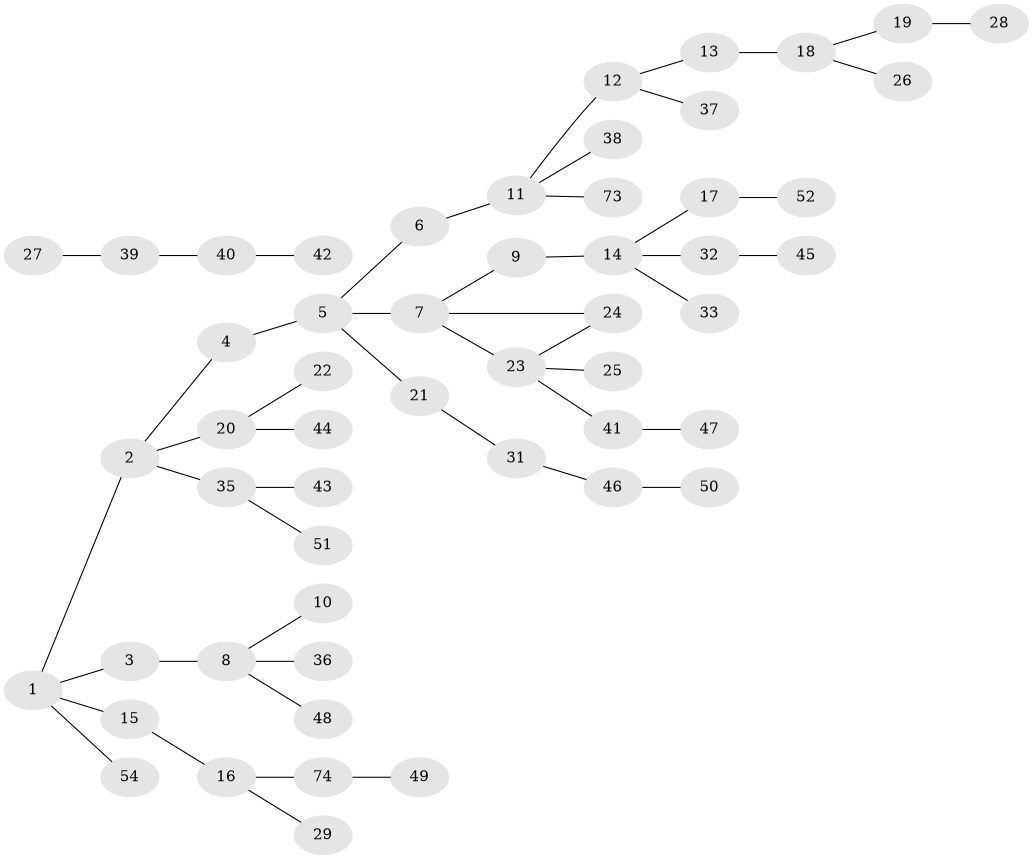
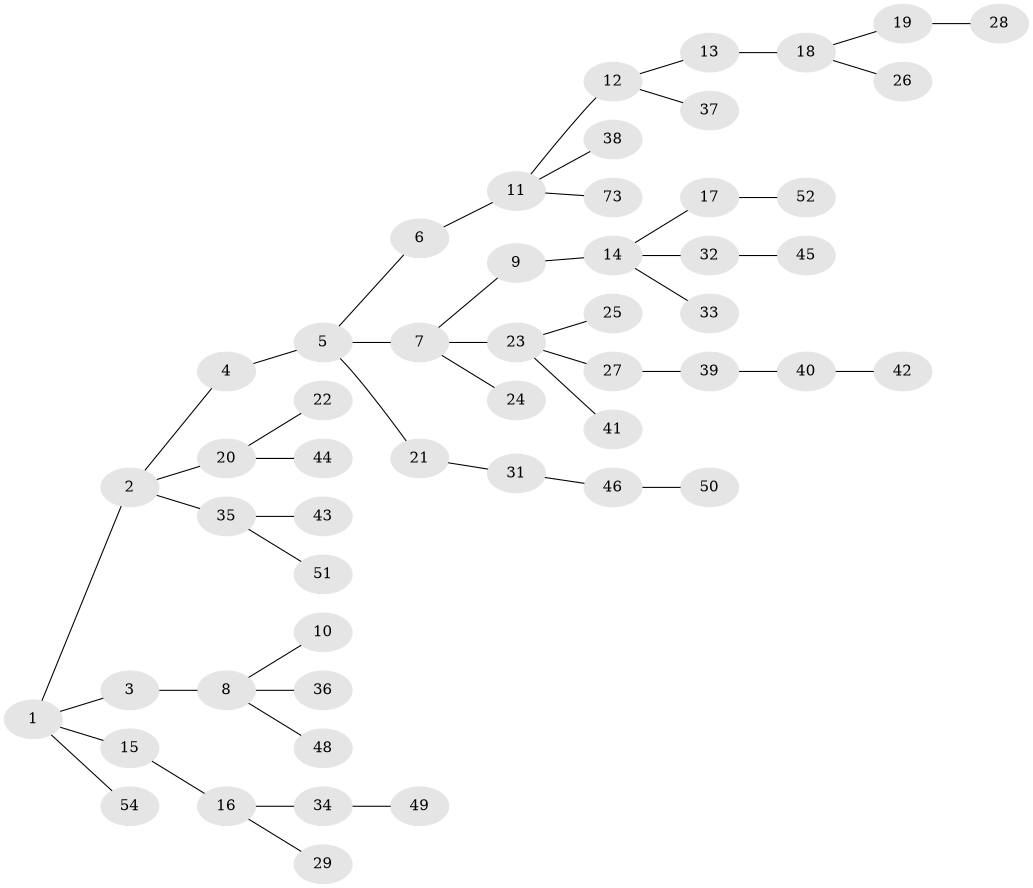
(565, 340) -> (565, 357)
(710, 429) -> none
(323, 777) -> (323, 806)
